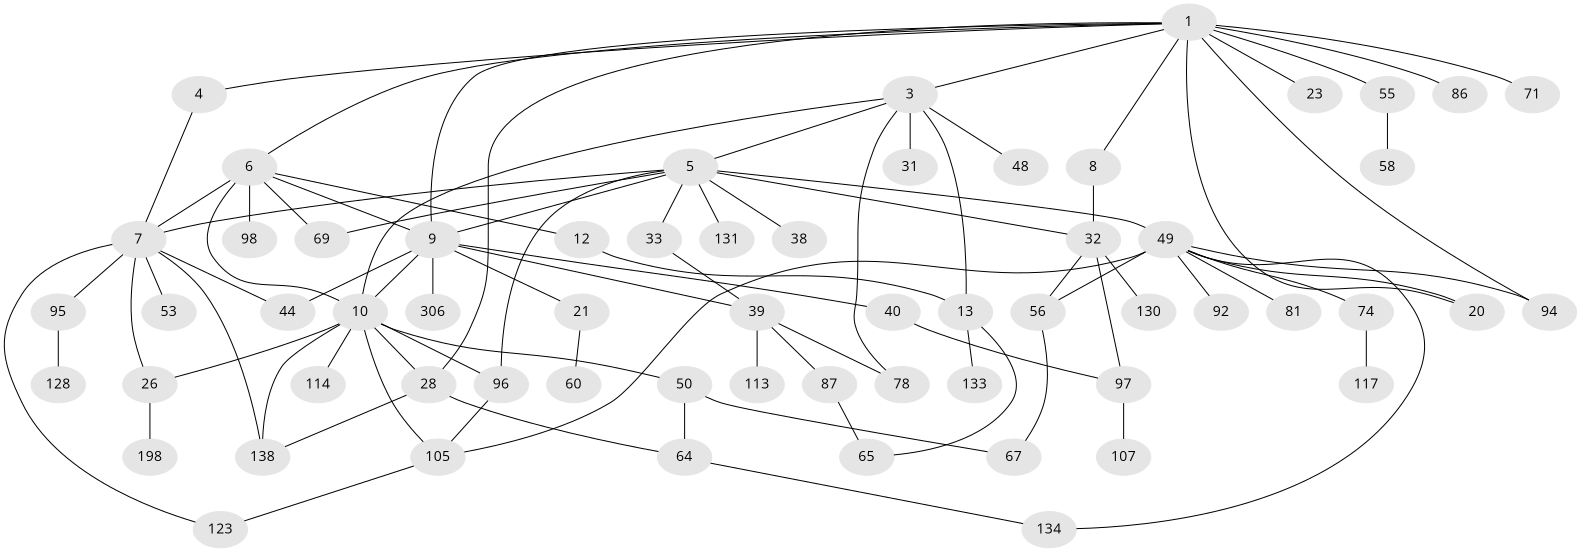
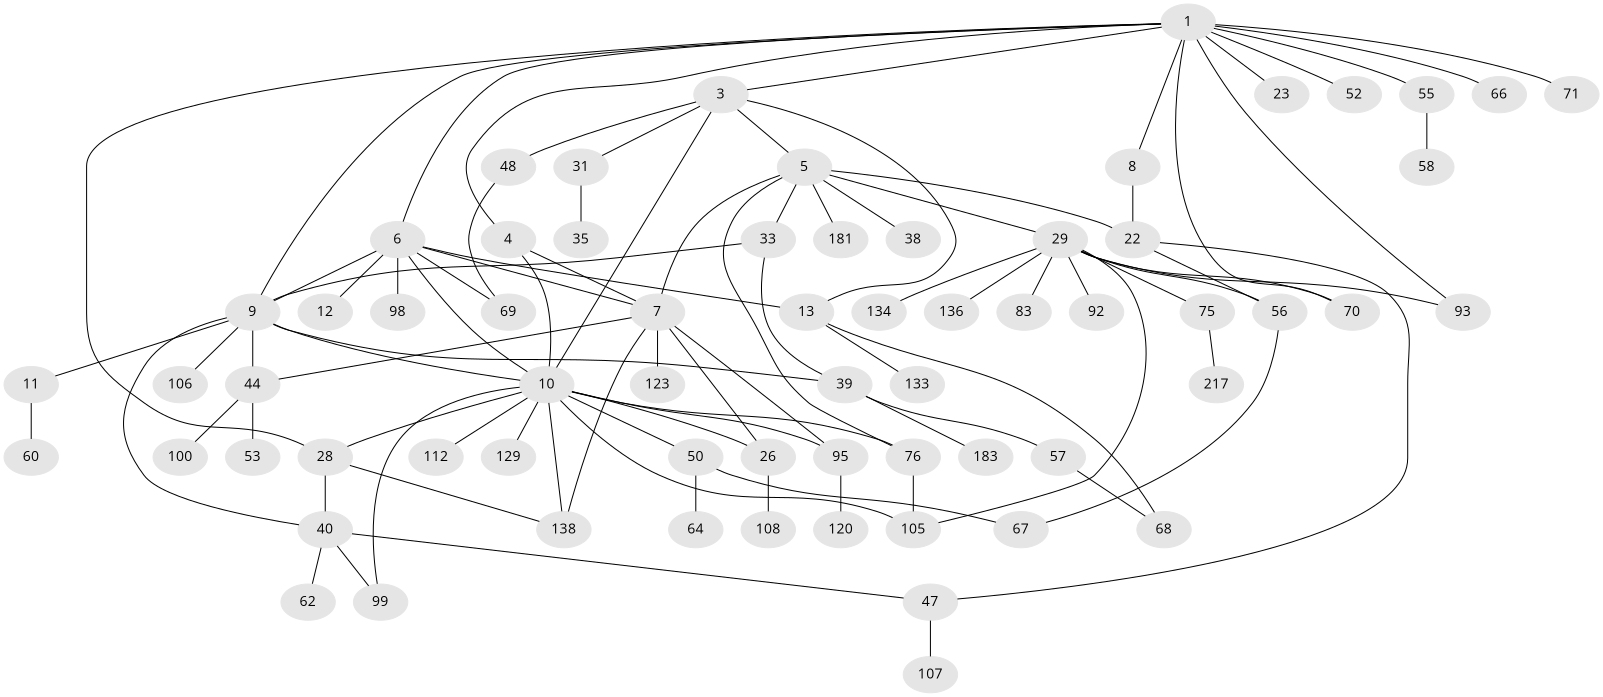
none -> (1354, 95)
(1460, 95) -> (1499, 95)
(506, 200) -> (469, 240)
(551, 206) -> (459, 267)
none -> (581, 240)
(727, 240) -> (841, 240)
(1093, 240) -> (1133, 240)
(1166, 240) -> (1060, 240)
(154, 276) -> (253, 421)
(748, 276) -> (619, 282)
none -> (548, 308)
(433, 312) -> (180, 385)
(582, 312) -> (31, 385)
none -> (952, 312)
(1149, 312) -> none
(1294, 312) -> (1024, 312)
(1366, 312) -> (1207, 312)
(1477, 312) -> (1352, 312)
(1550, 312) -> (1463, 312)
(58, 385) -> (841, 530)
(318, 385) -> (436, 457)
(501, 385) -> (913, 457)
(757, 385) -> (986, 457)
(830, 385) -> (1058, 457)
(902, 385) -> none
(1124, 385) -> (930, 602)
(1366, 385) -> (1216, 385)
none -> (753, 425)
(542, 426) -> (325, 494)
(150, 457) -> (768, 530)
none -> (180, 457)
none -> (509, 457)
(867, 457) -> (1164, 530)
(329, 493) -> none
(867, 493) -> none
none -> (308, 602)
none -> (381, 602)
